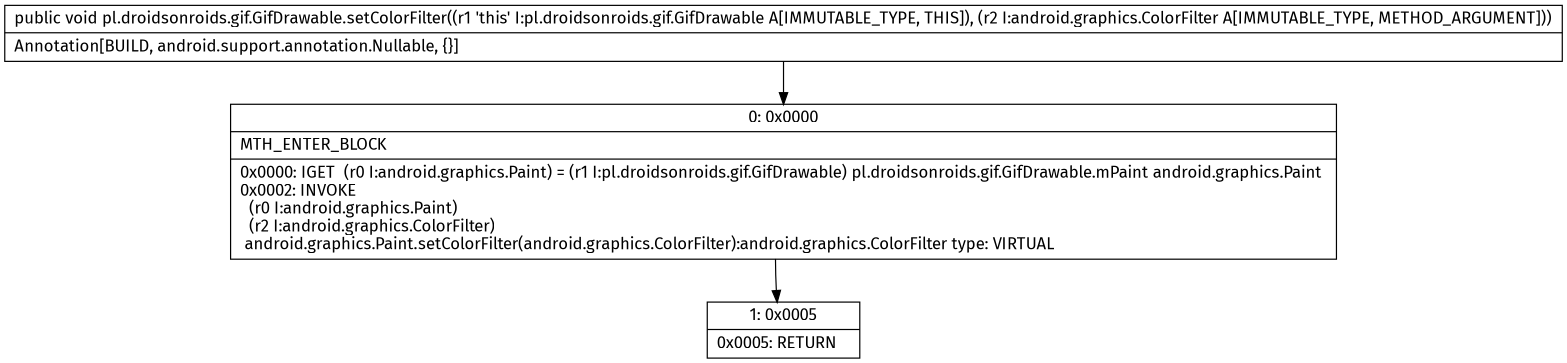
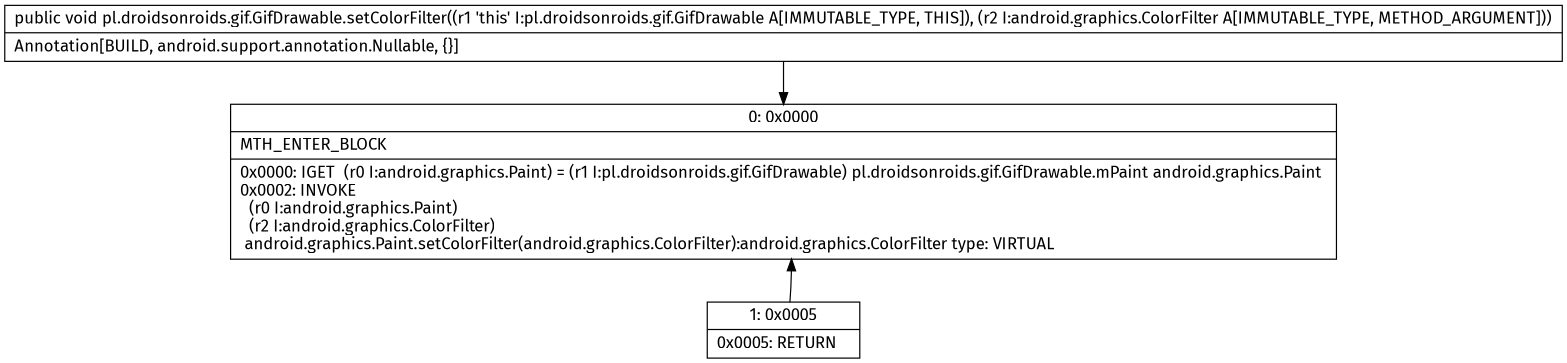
(776, 275) -> (791, 287)
